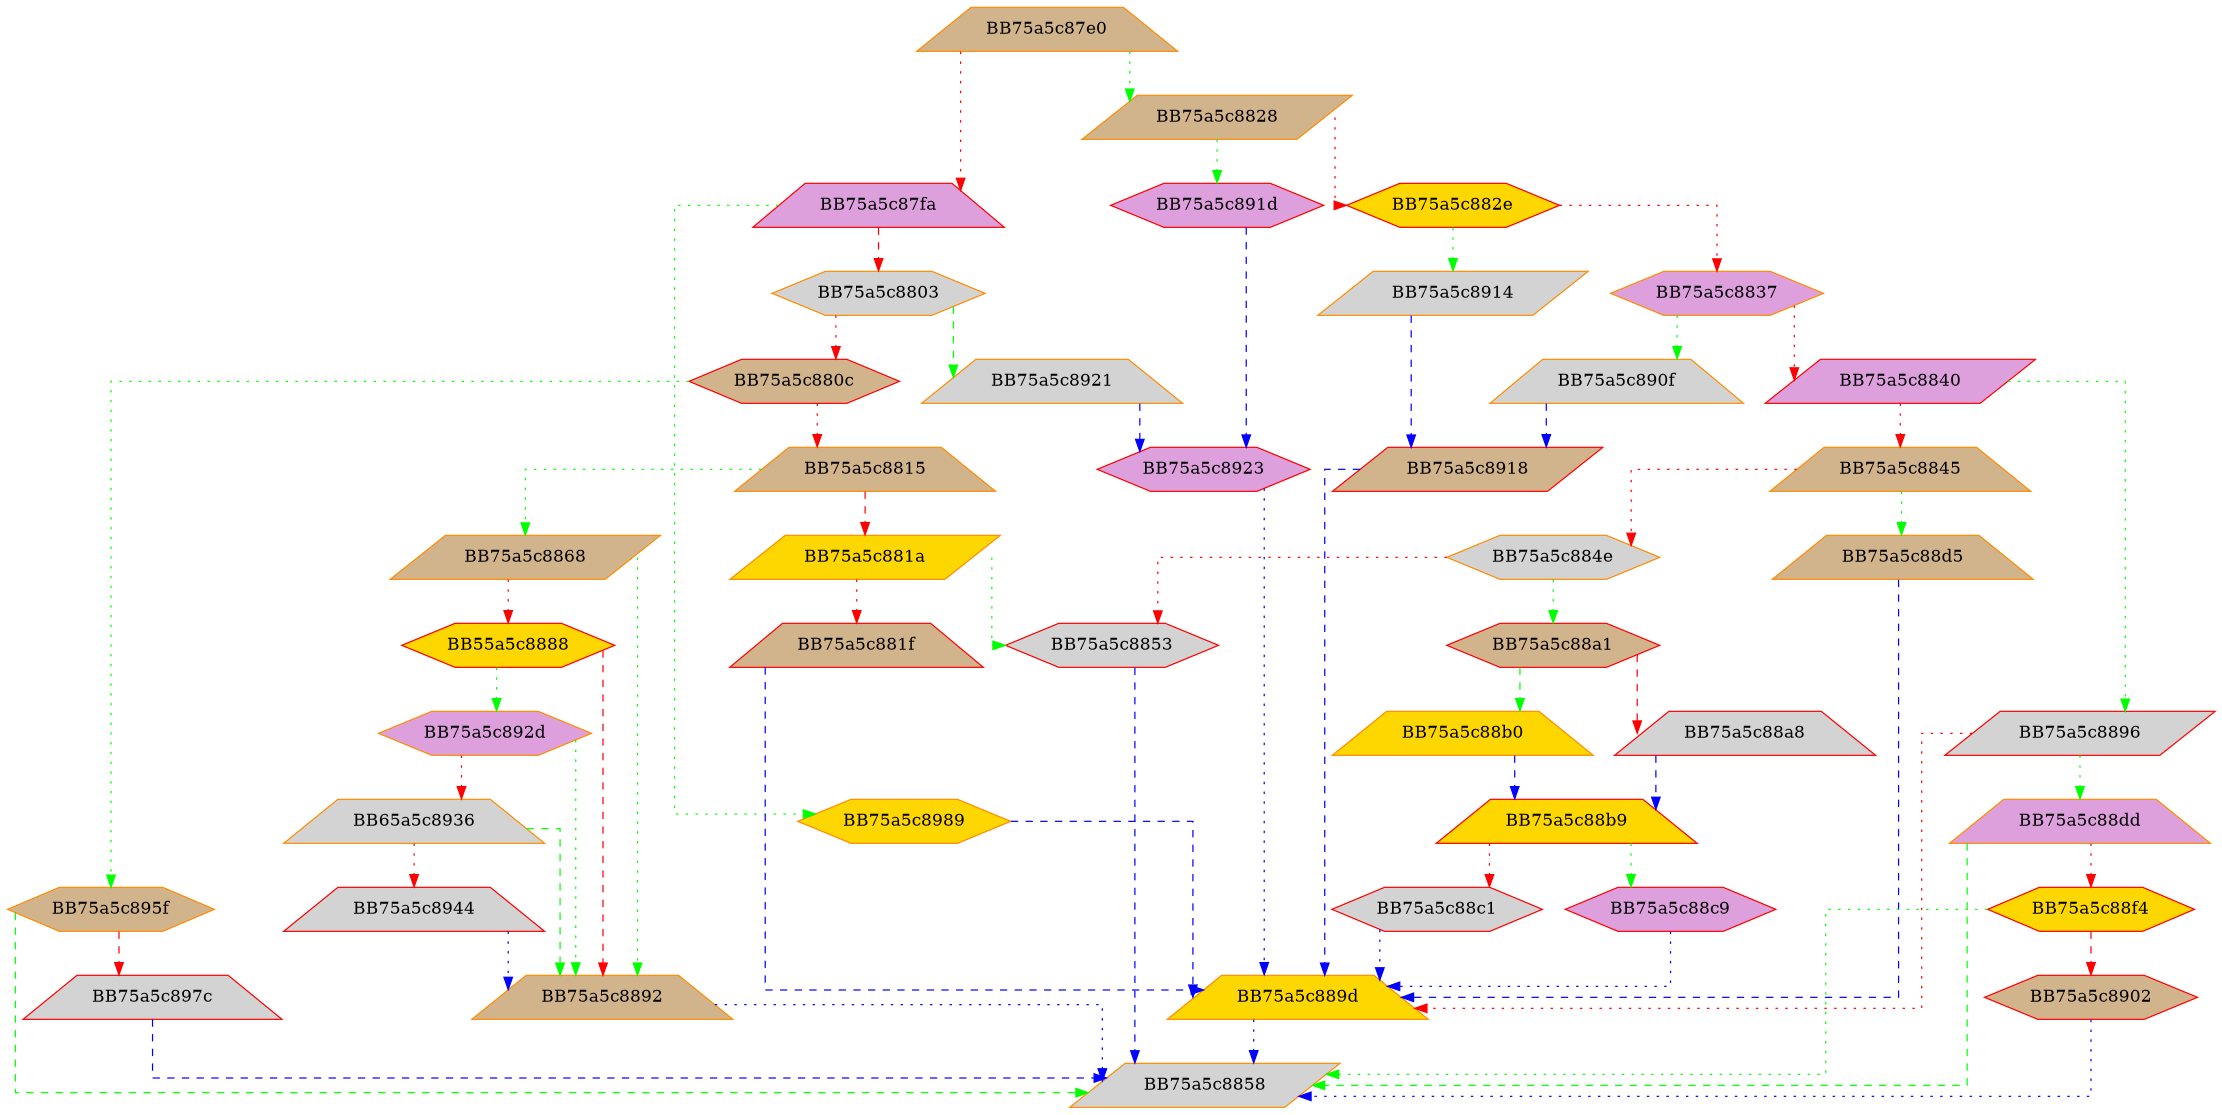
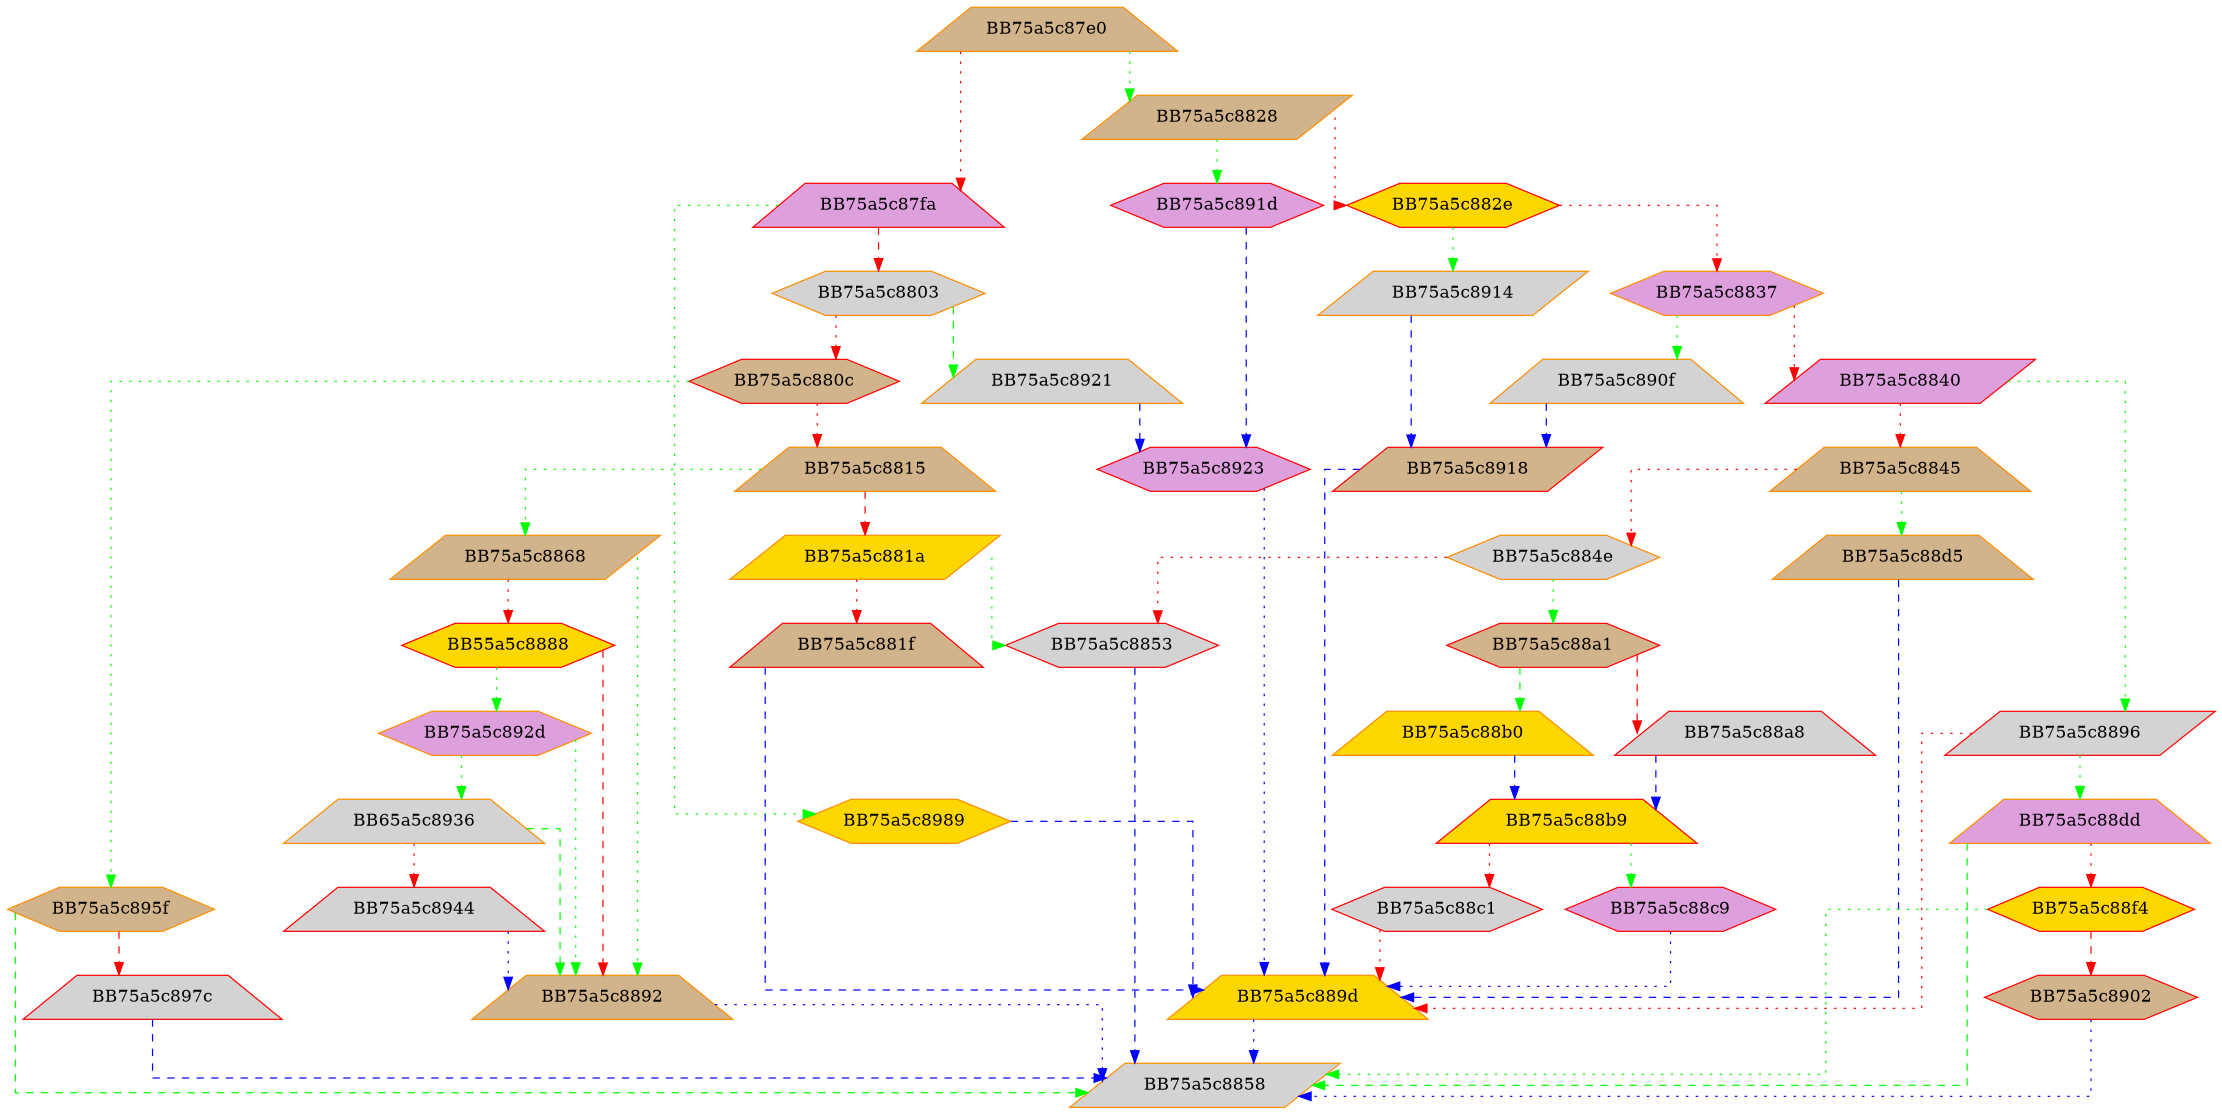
(461, 771) -> (461, 771)
(1380, 949) -> (1380, 949)
